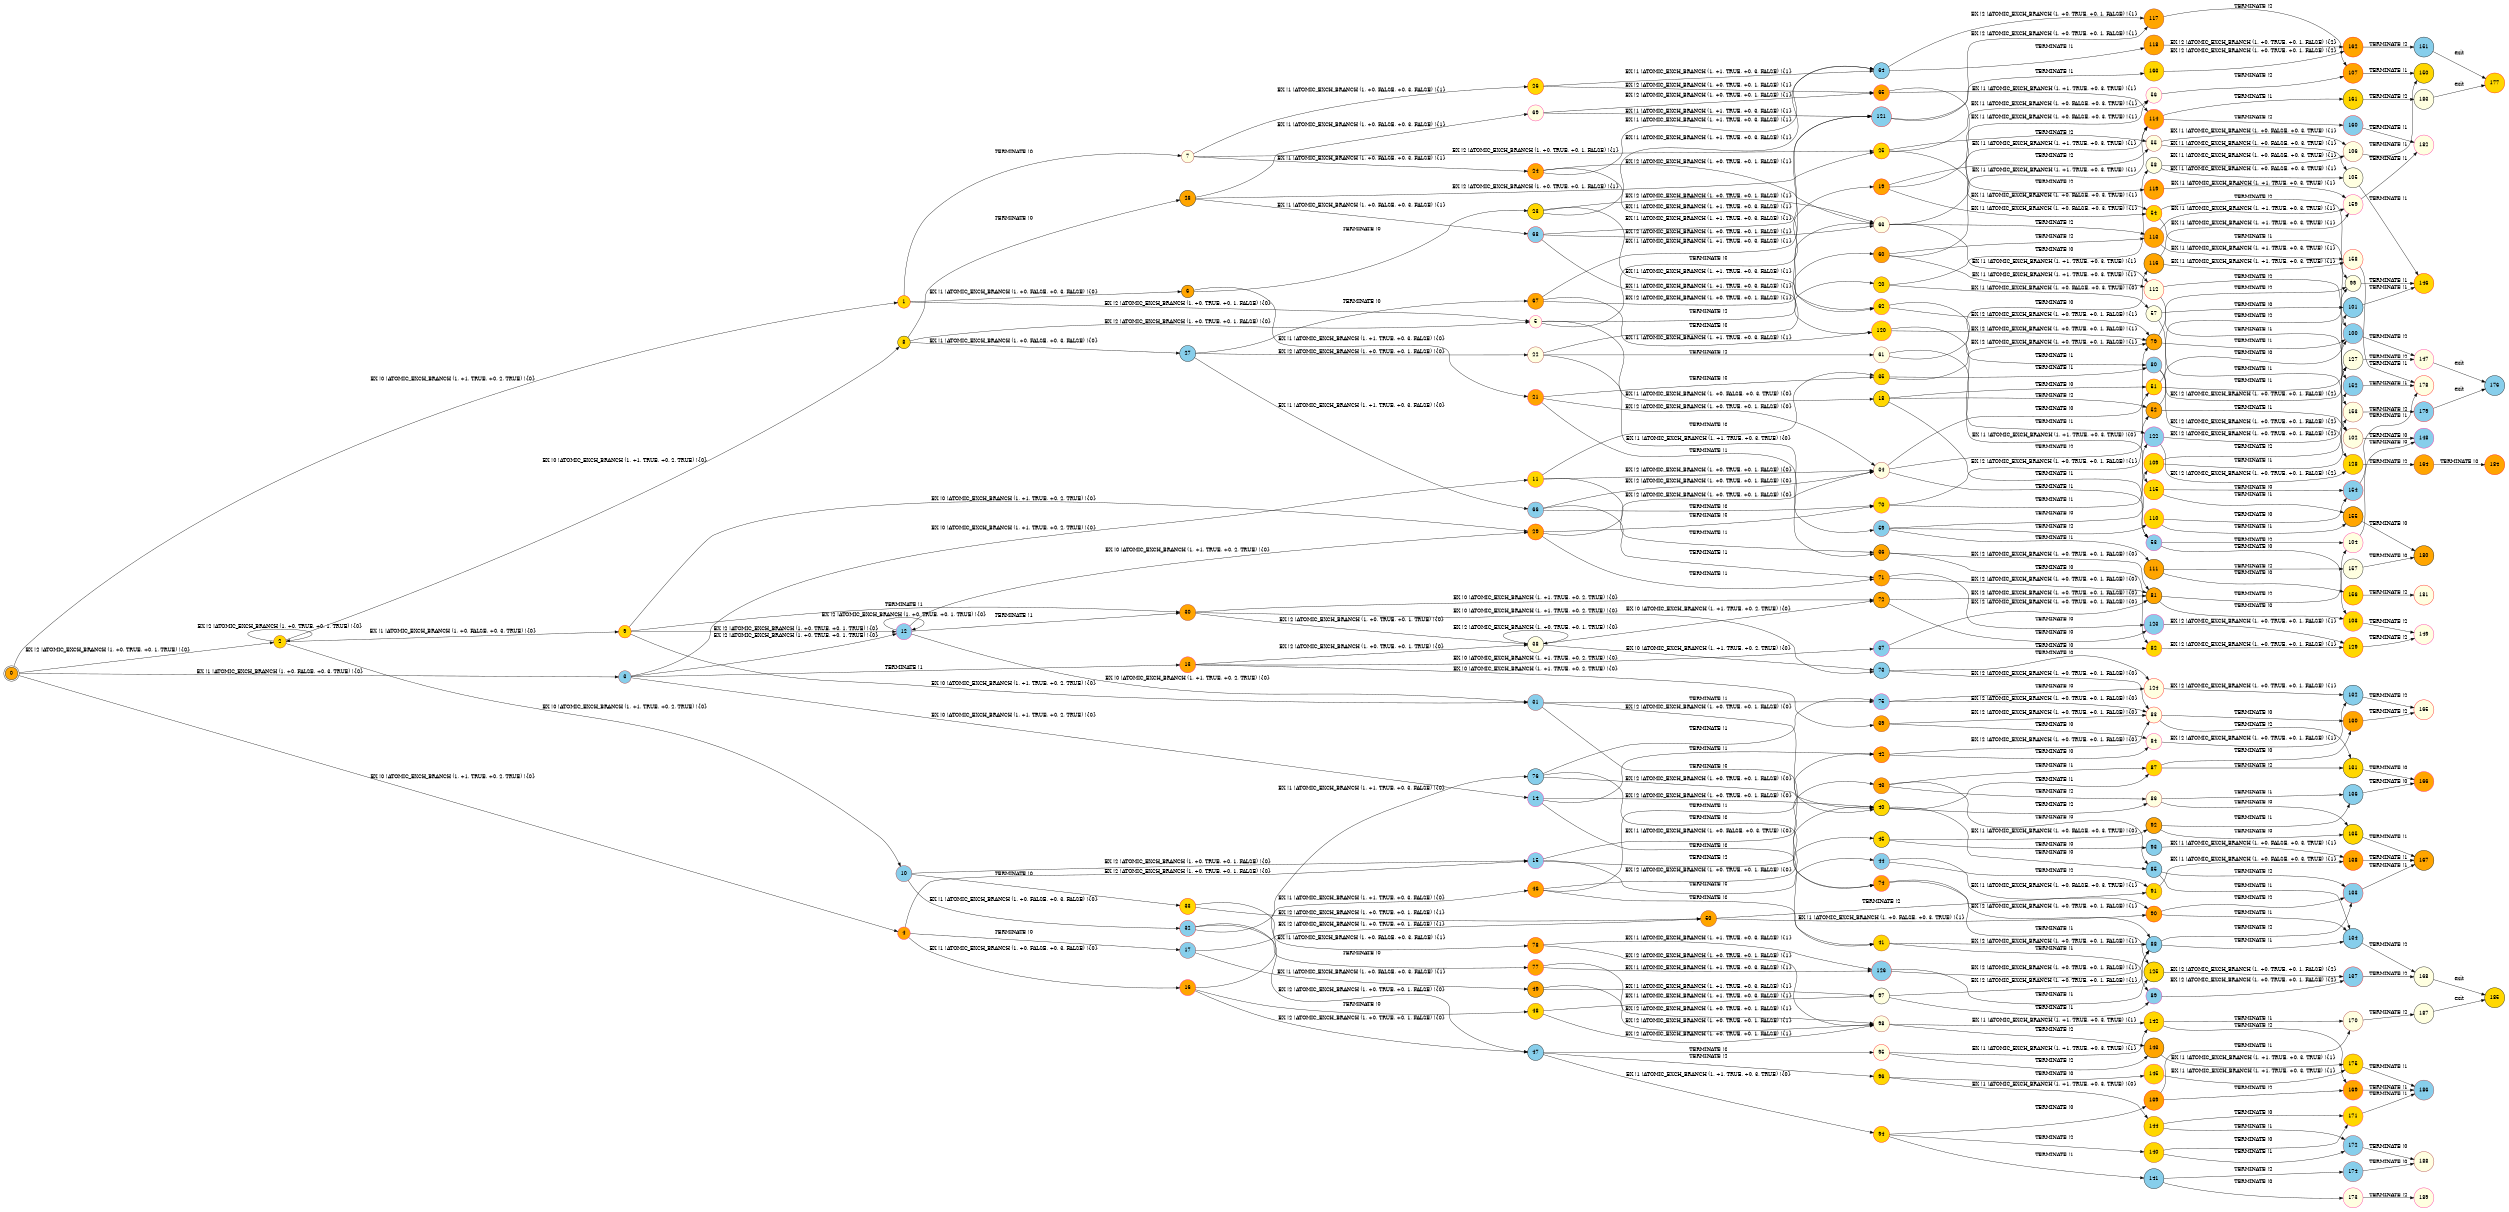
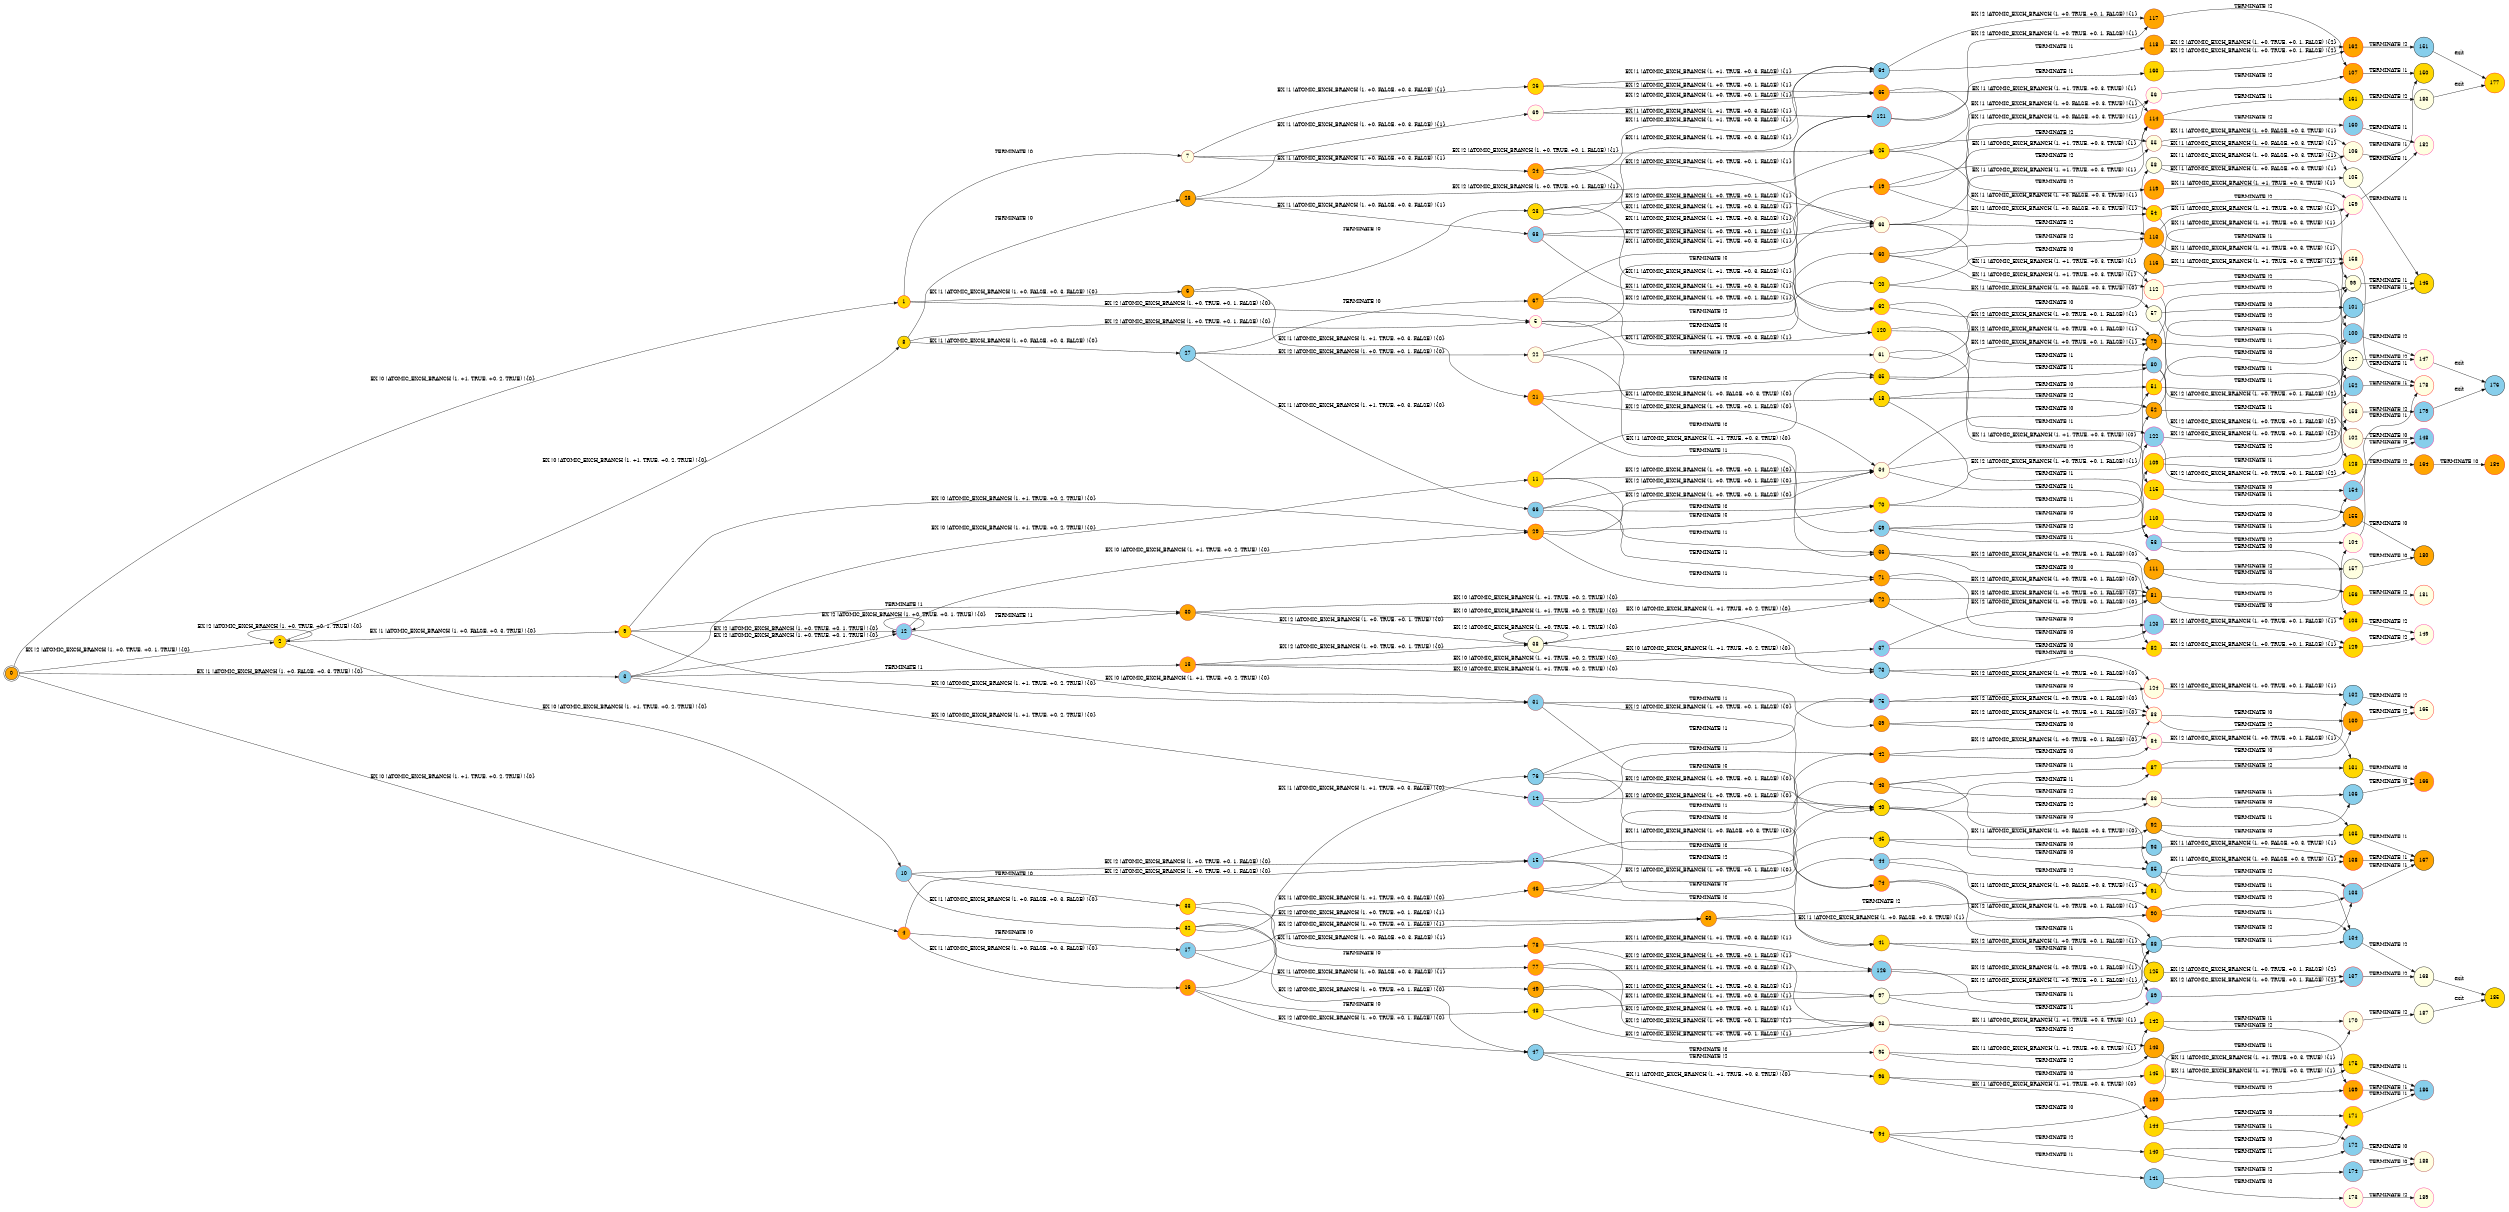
(2424, 283) -> (2424, 283)
(1188, 928) -> (1188, 928)
